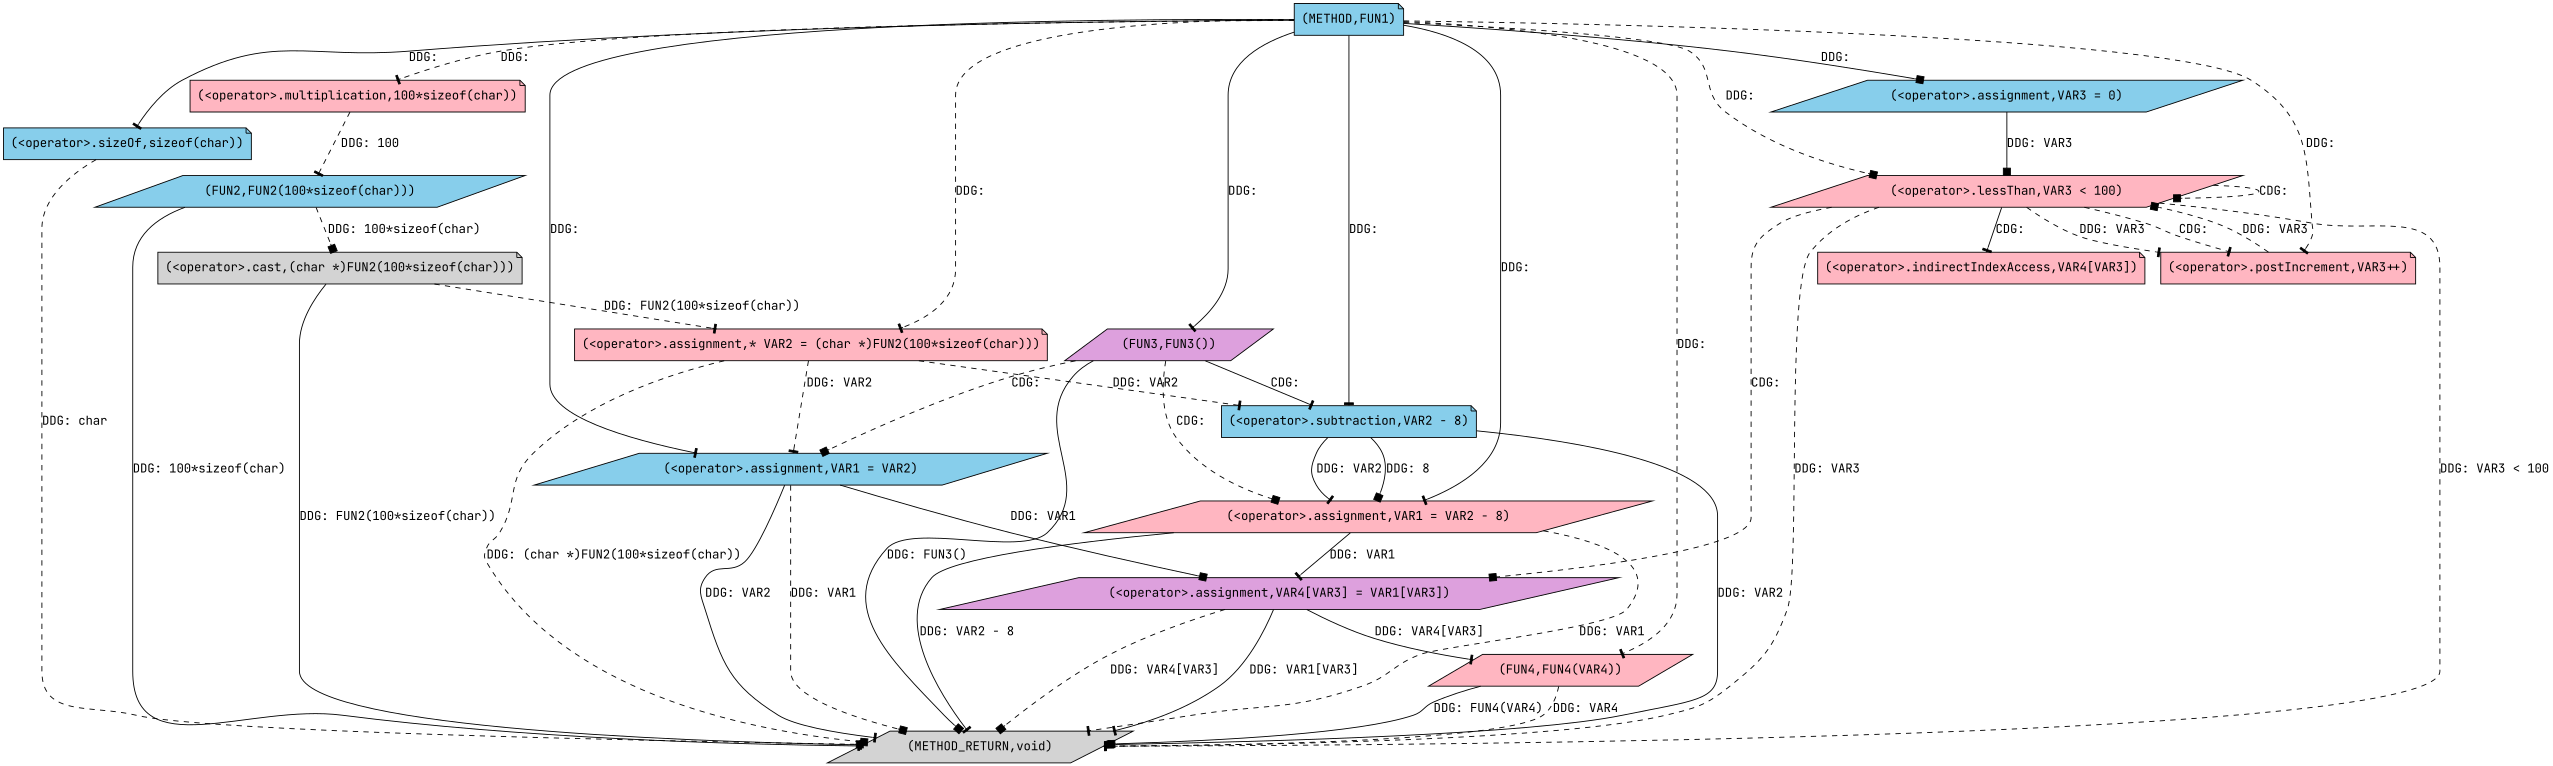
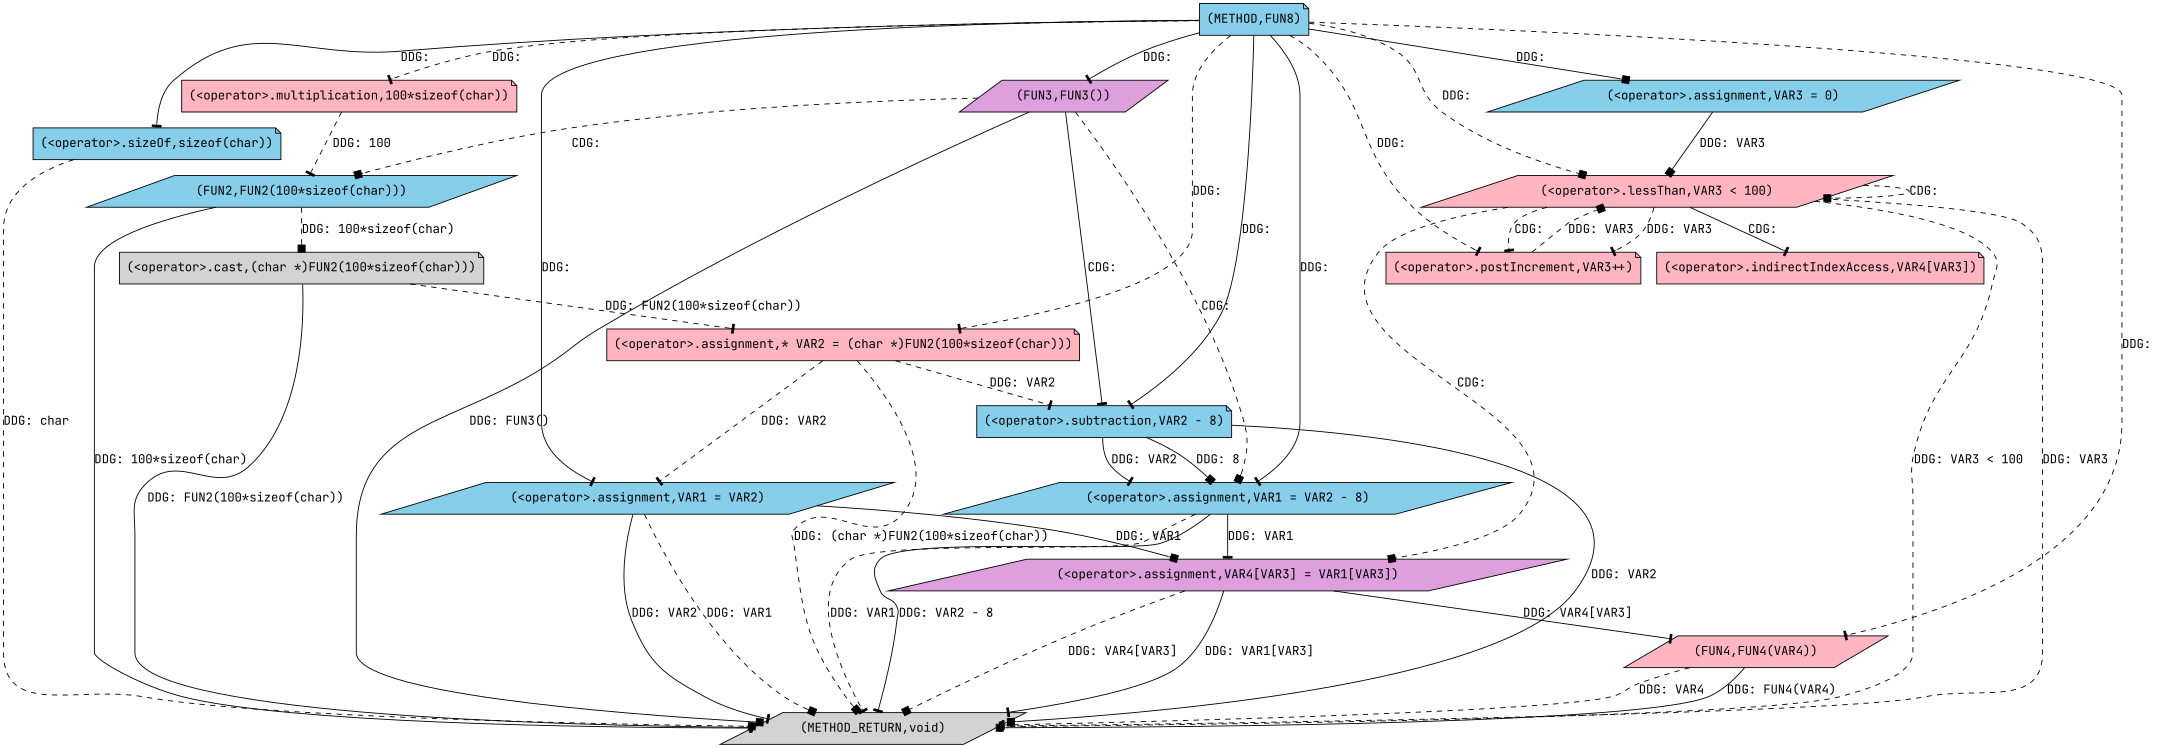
(1349, 19) -> (1254, 19)
(950, 398) -> (668, 116)
(1368, 517) -> (1228, 498)
